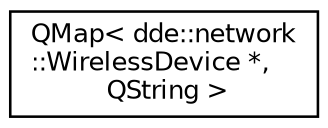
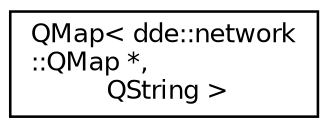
(164, 64) -> (164, 64)
